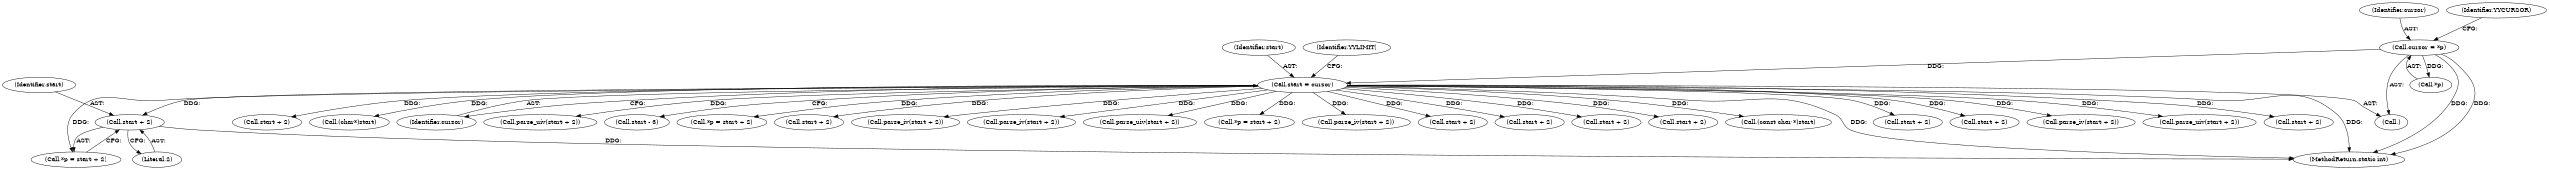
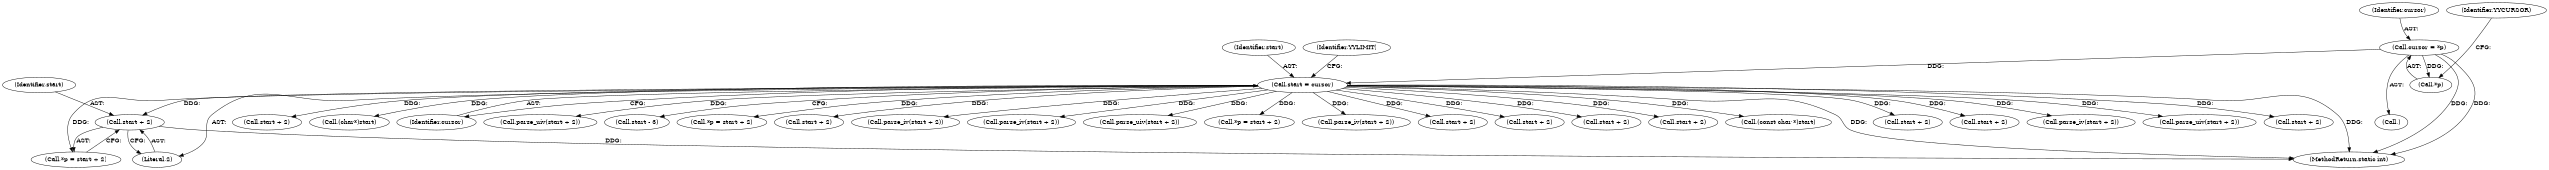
(2460, 28) -> (2469, 48)
(1864, 87) -> (705, 91)
